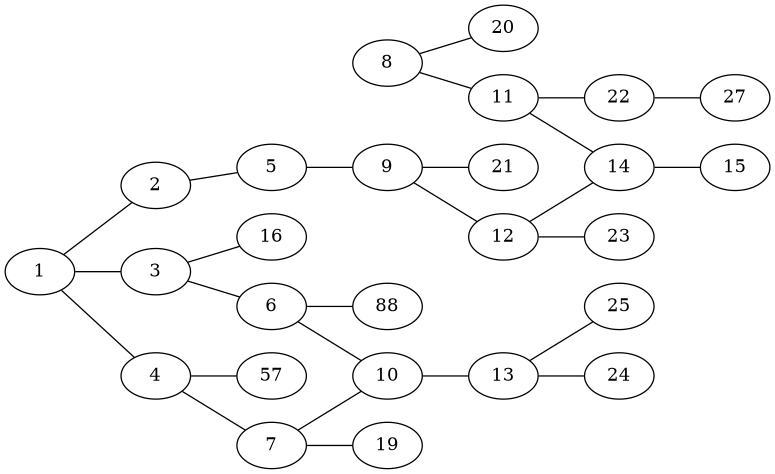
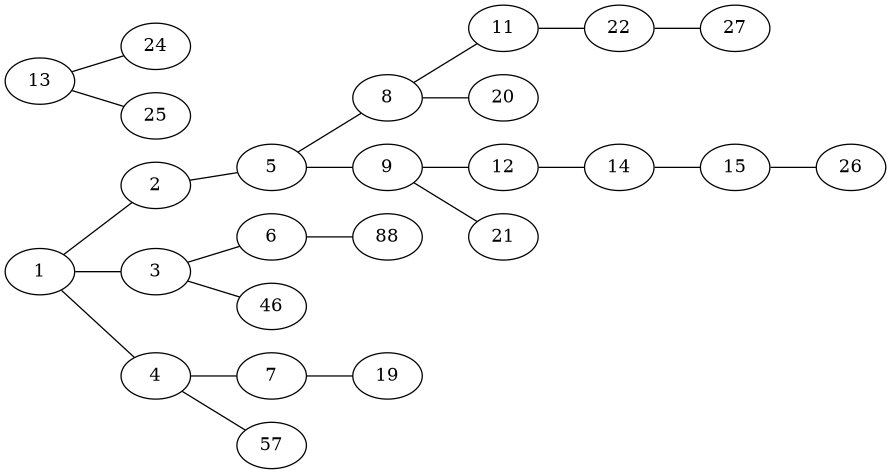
none -> (330, 133)
(561, 133) -> none
none -> (851, 167)
(272, 237) -> (272, 306)
(619, 237) -> none
(388, 376) -> none
